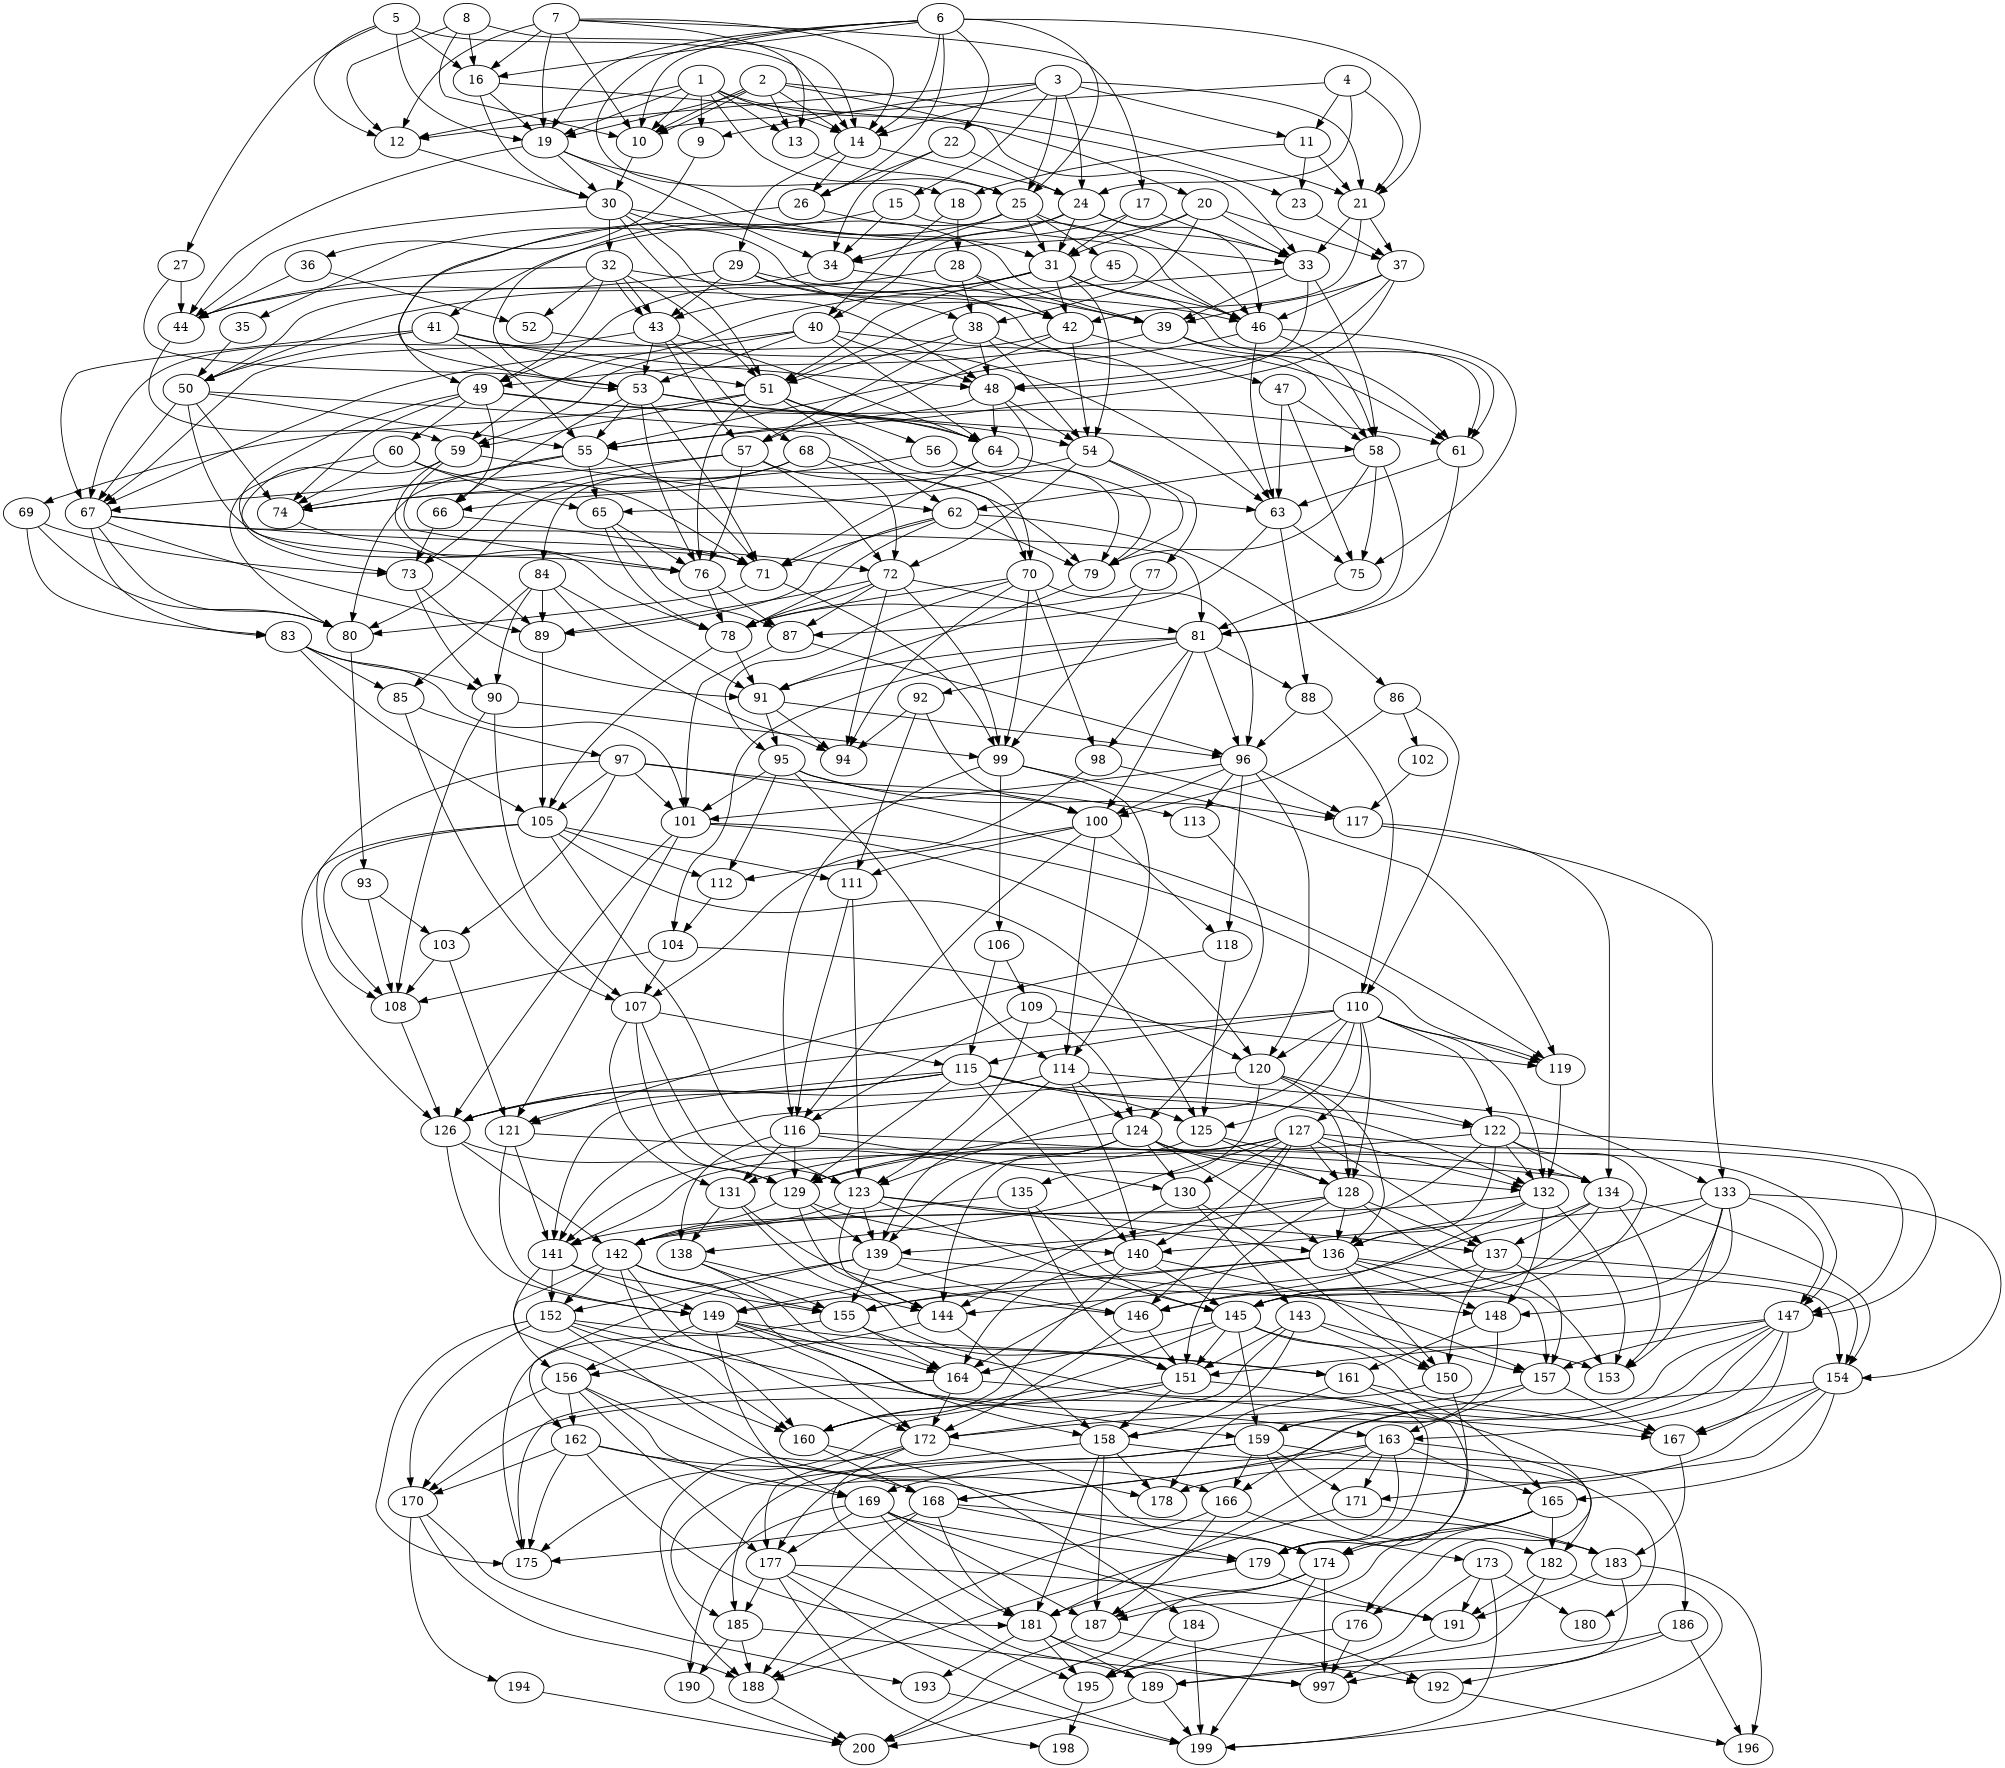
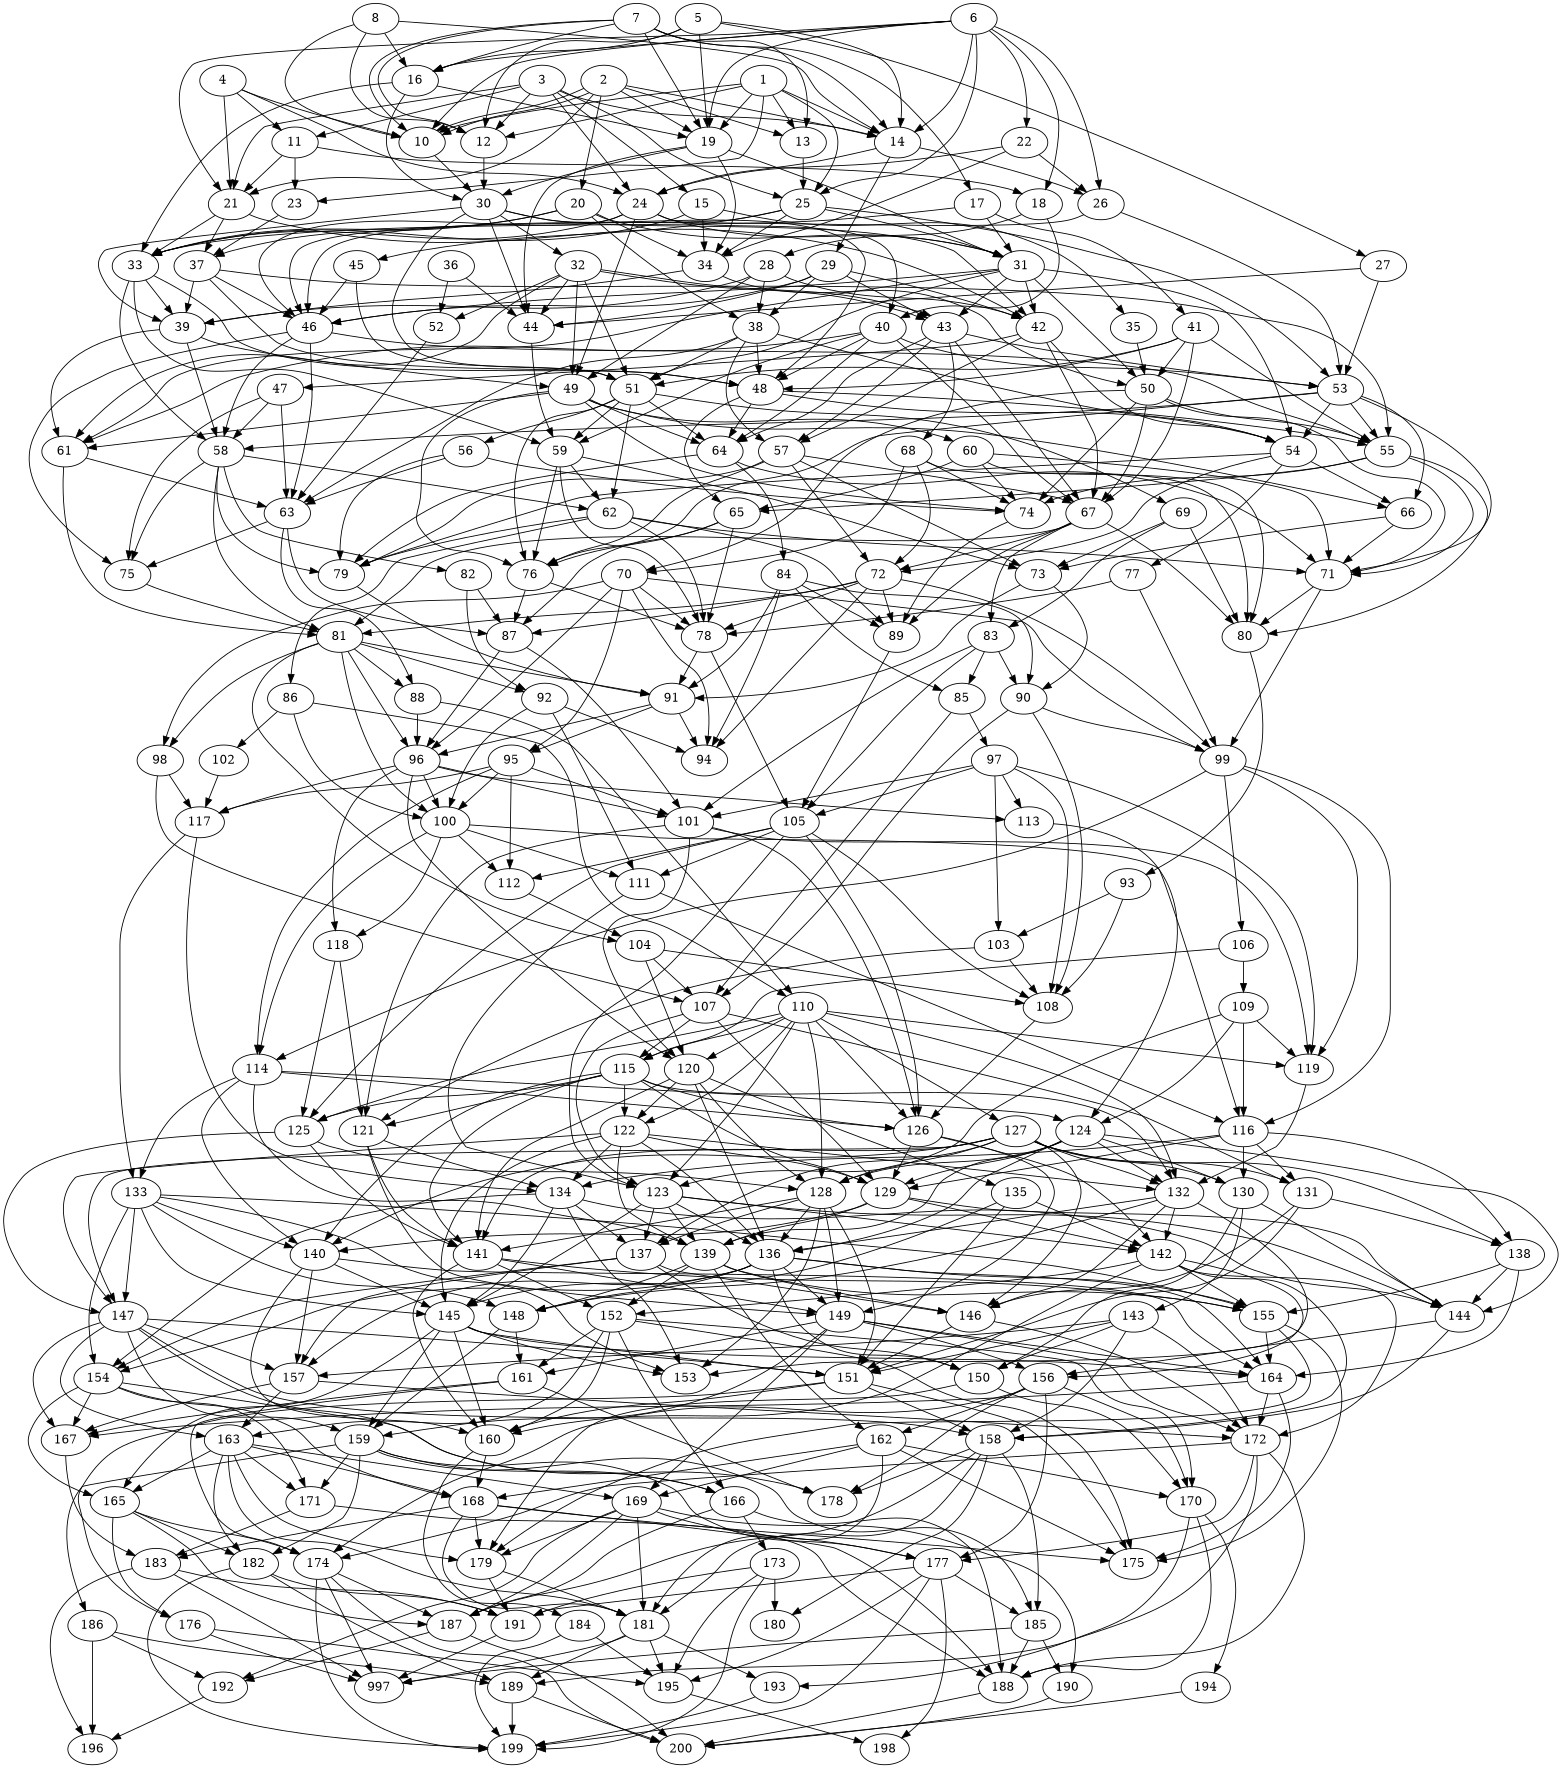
(701, 142) -> none
none -> (468, 575)
